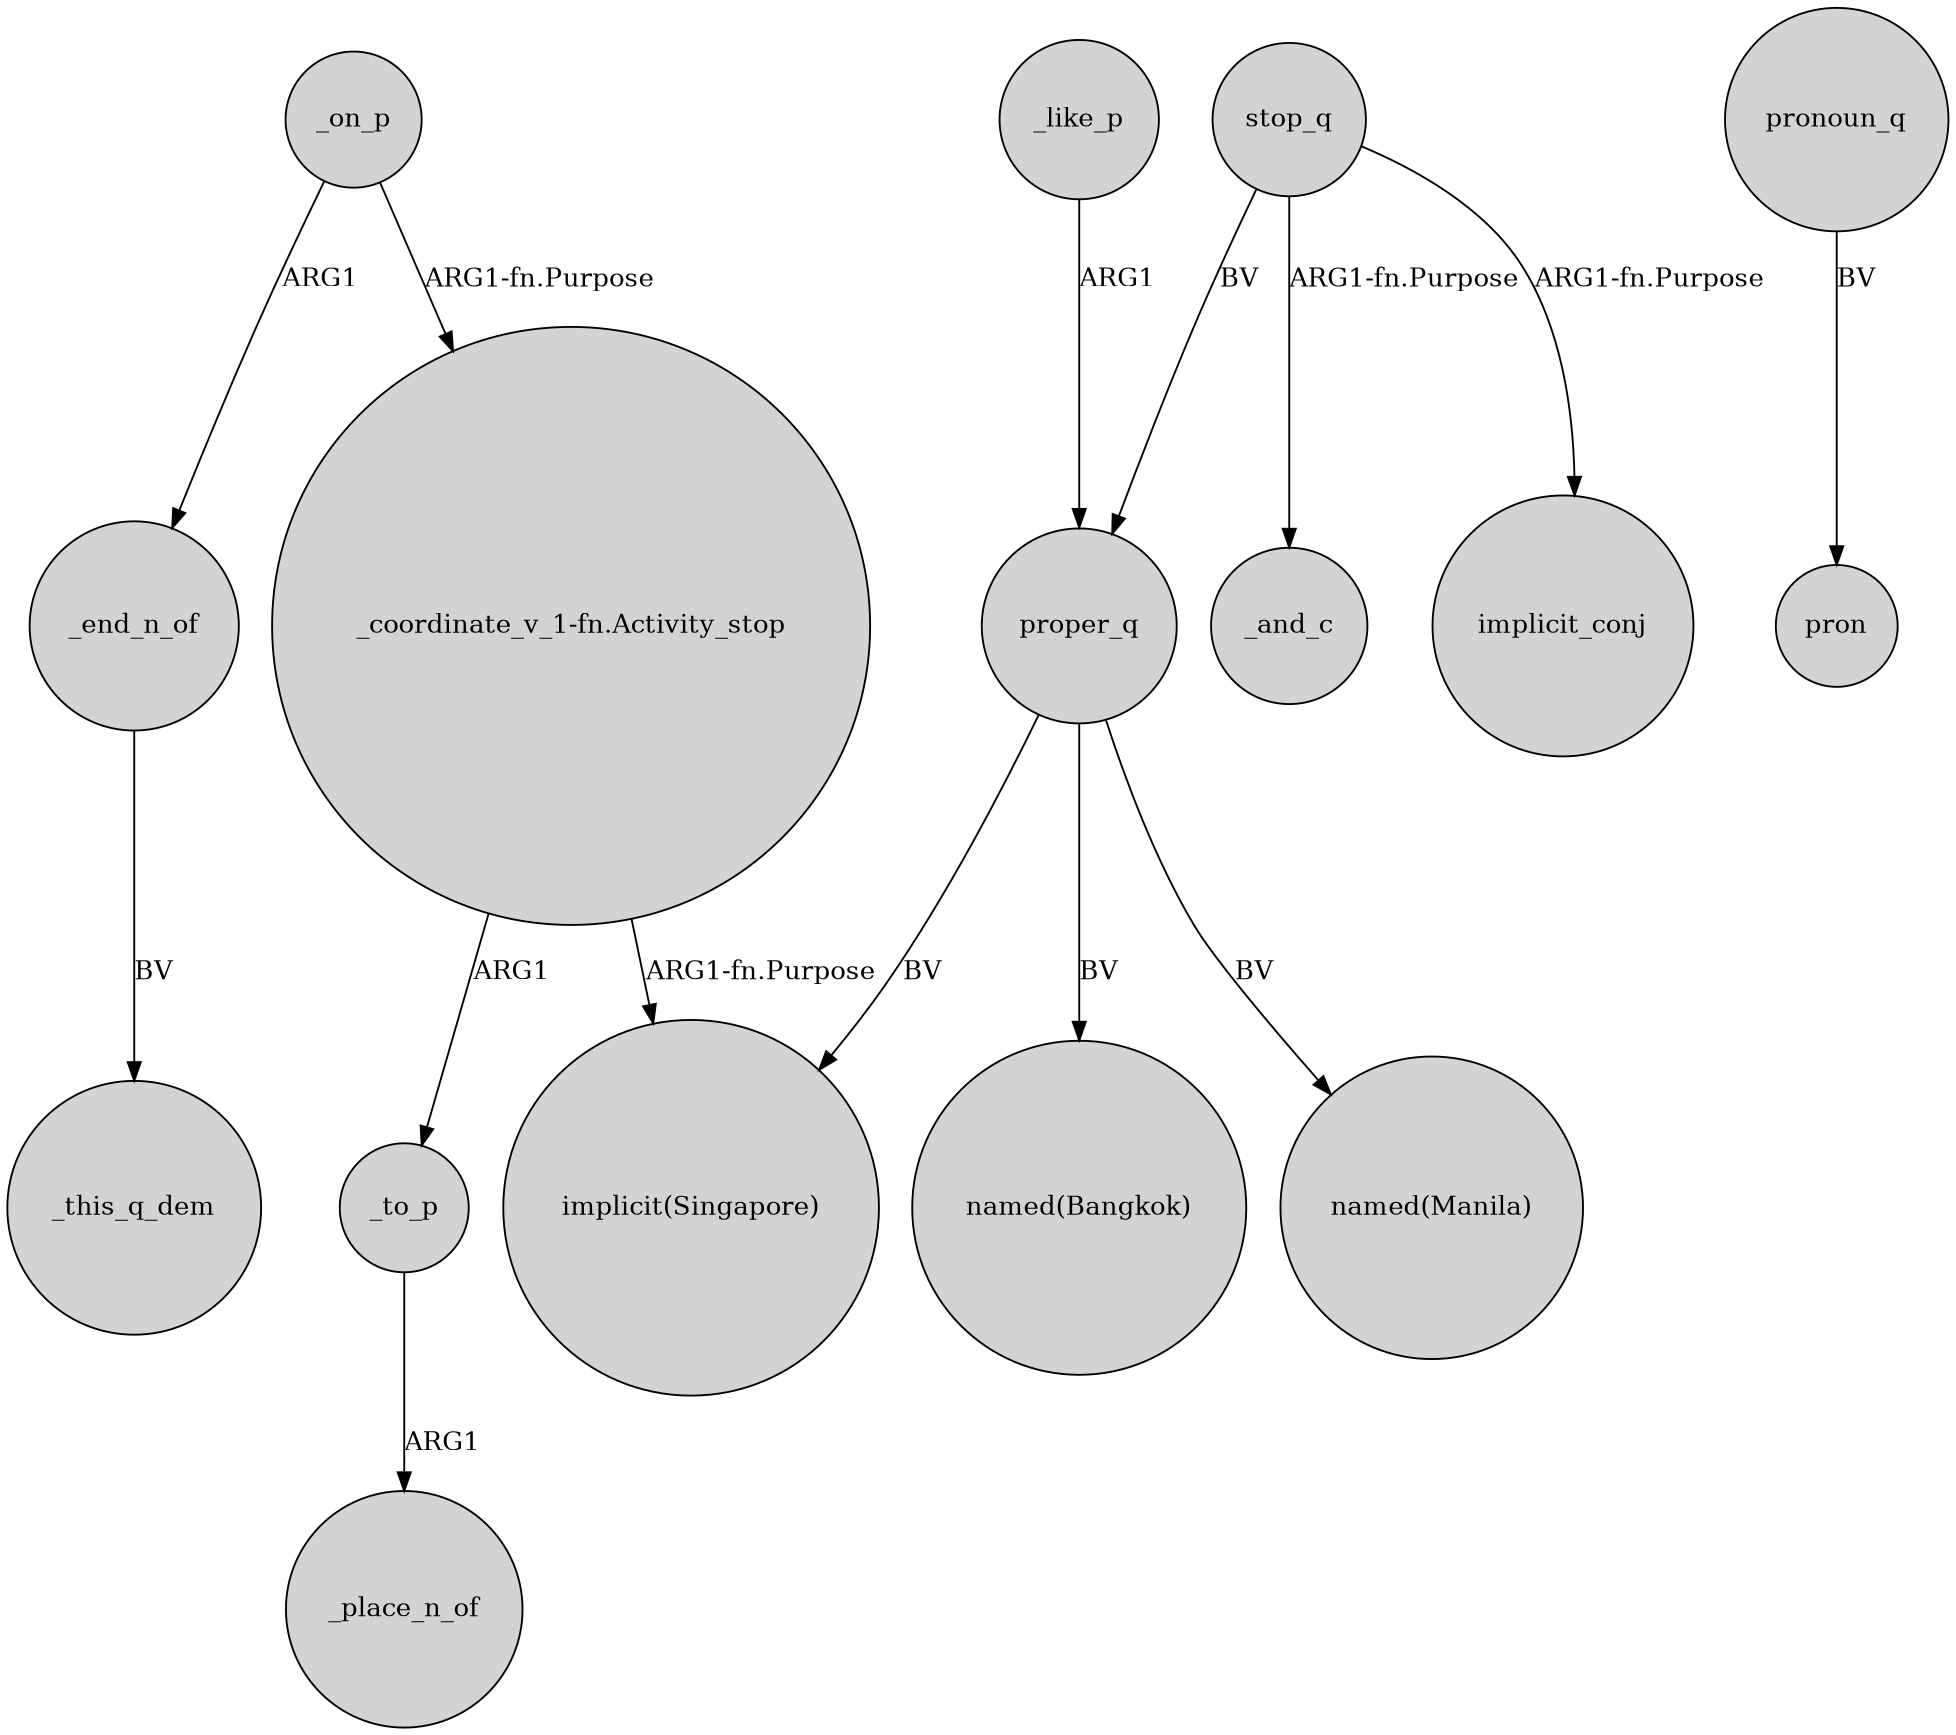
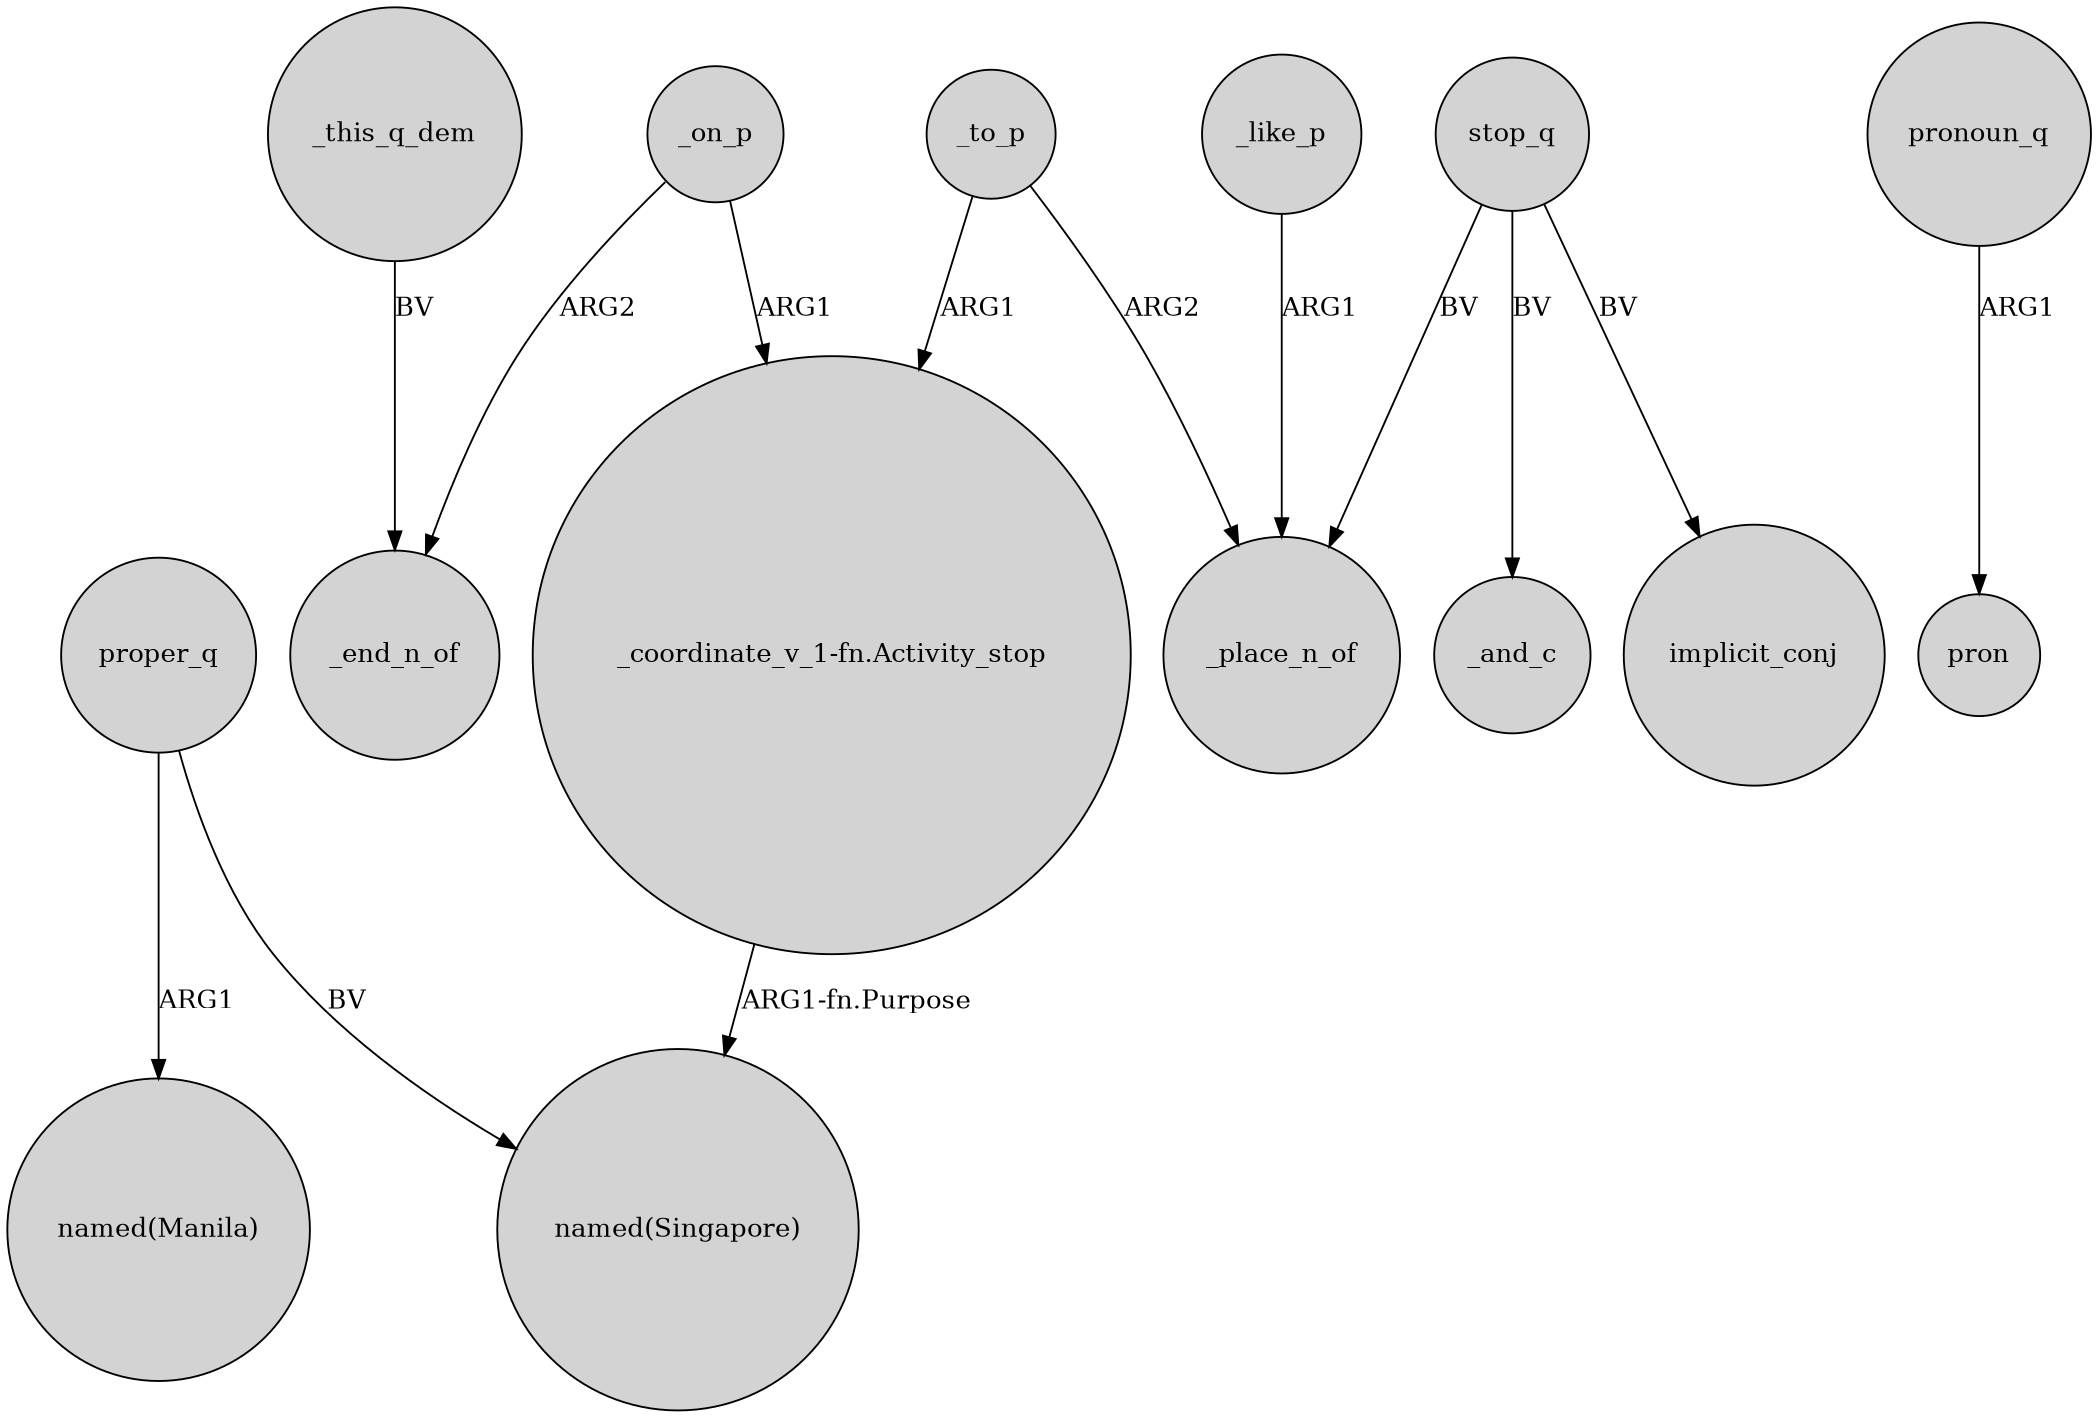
(321, 280) -> (598, 309)
(540, 280) -> (795, 309)
(1405, 280) -> (1532, 309)
(1650, 280) -> (1618, 309)
(1856, 280) -> (2018, 309)
(1184, 351) -> (1409, 367)
(1079, 354) -> (1282, 366)
(134, 897) -> (395, 396)
(1255, 972) -> (197, 1002)
(458, 1020) -> (949, 274)
(691, 1208) -> (678, 1230)
(1079, 1208) -> none
(443, 1443) -> (1163, 309)
